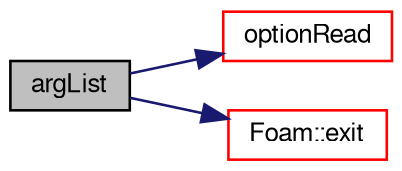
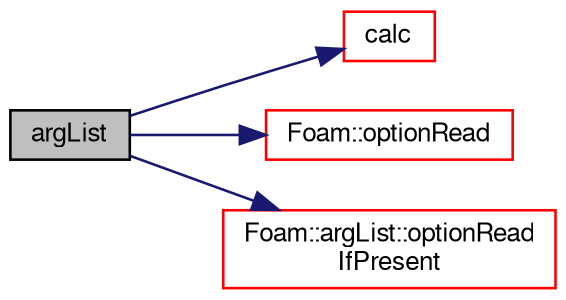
(308, 36) -> (389, 36)
(308, 135) -> (389, 135)
none -> (389, 249)
